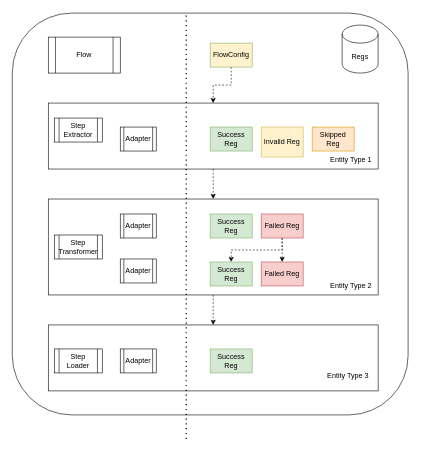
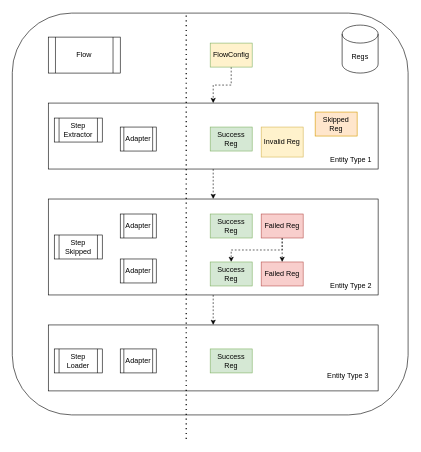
(333, 139) -> (336, 124)
(78, 247) -> (78, 247)
